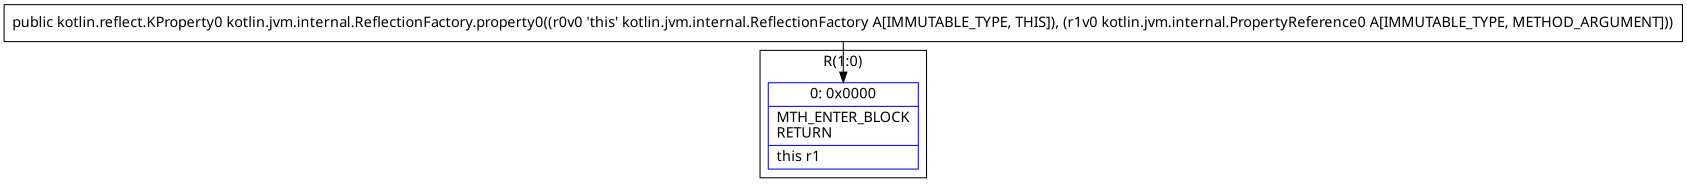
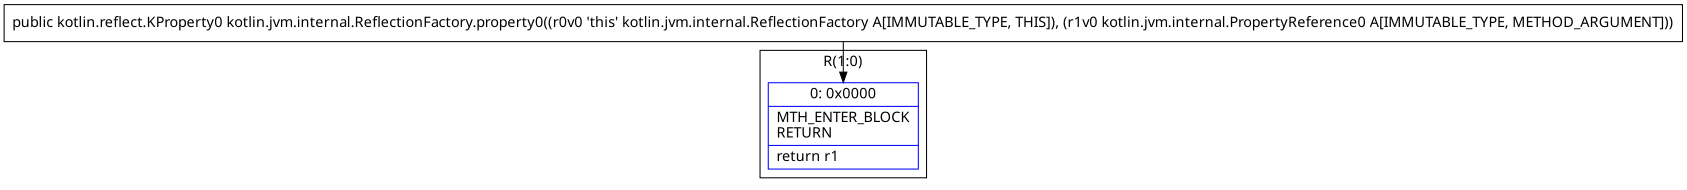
(799, 157) -> (808, 157)
